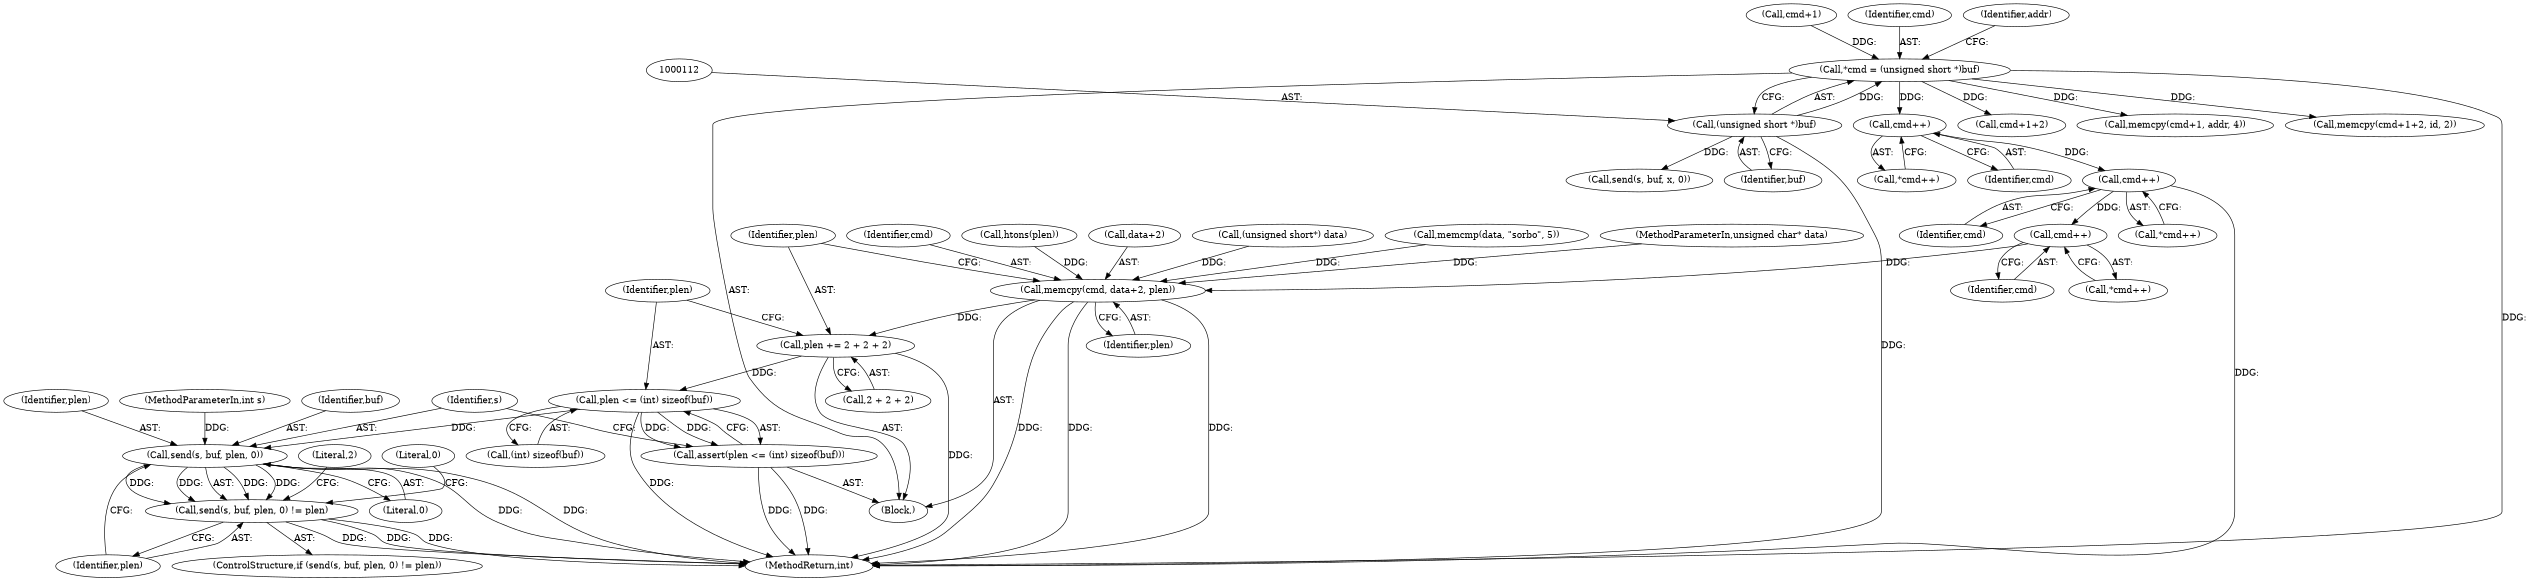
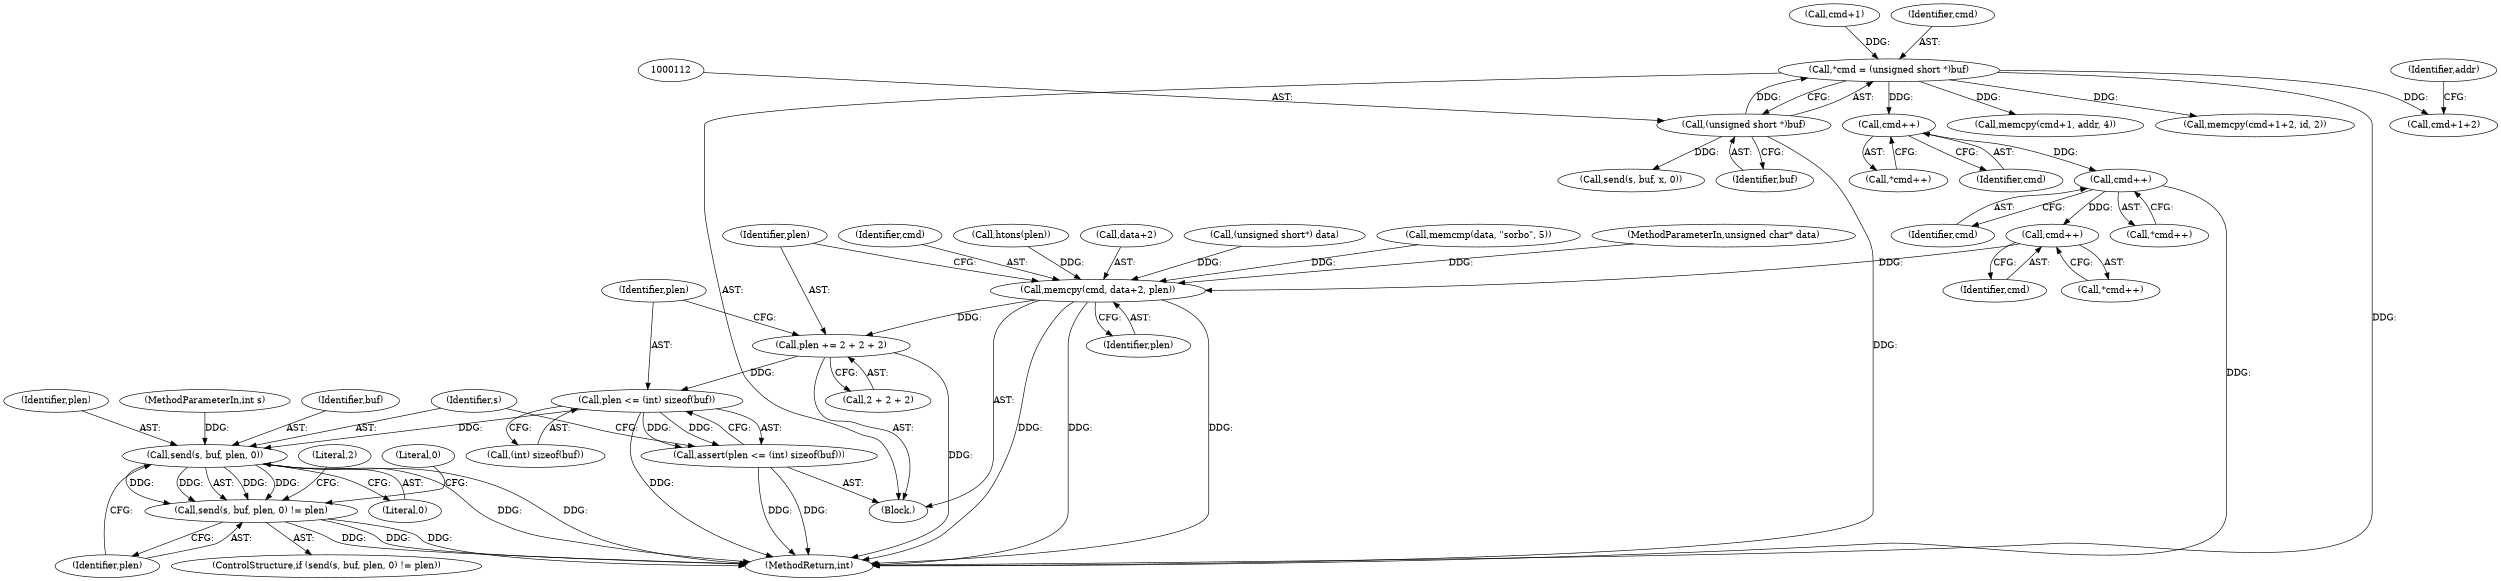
(1962, 41) -> (2444, 95)
